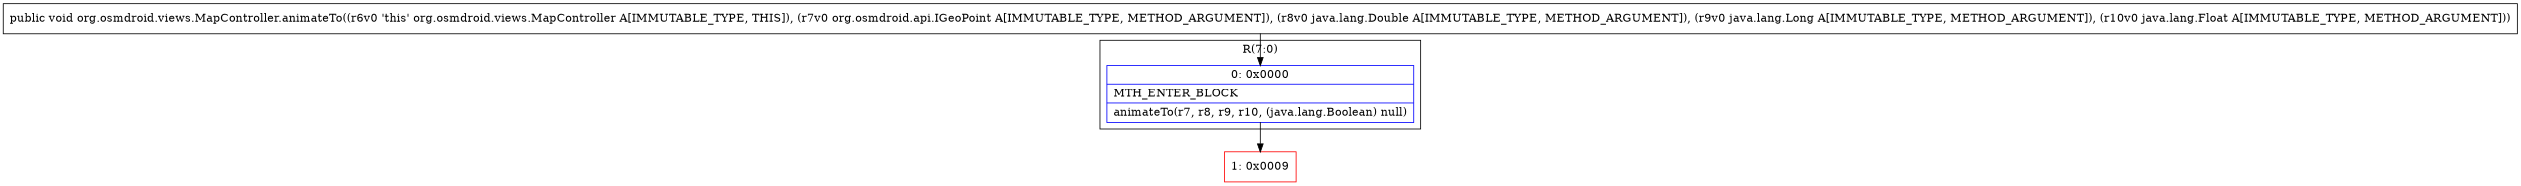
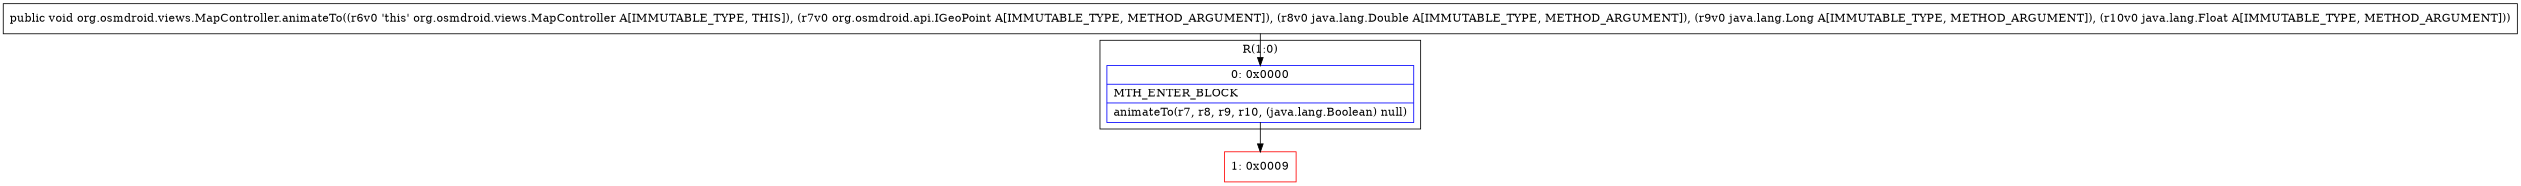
(1260, 50) -> (1260, 50)
